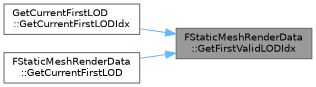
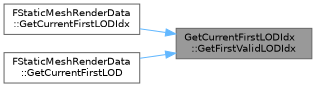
(72, 19) -> (72, 19)
(244, 44) -> (244, 44)
